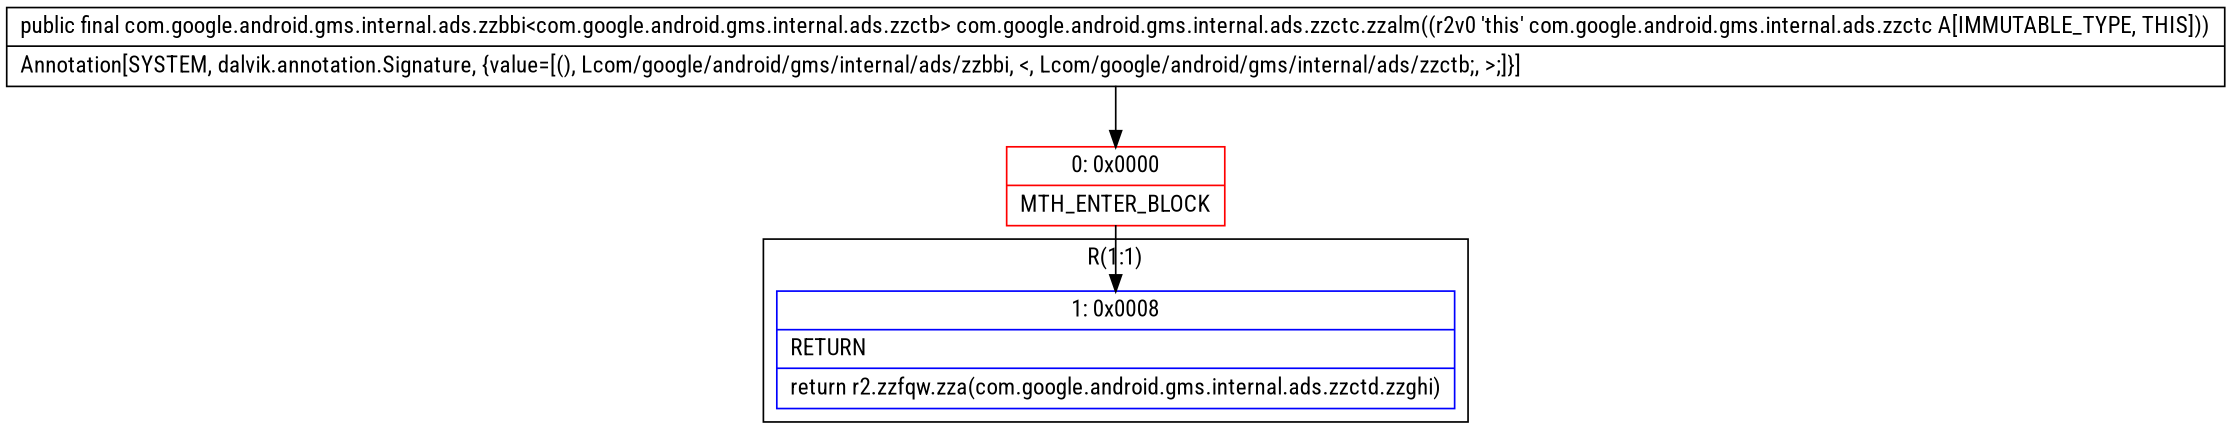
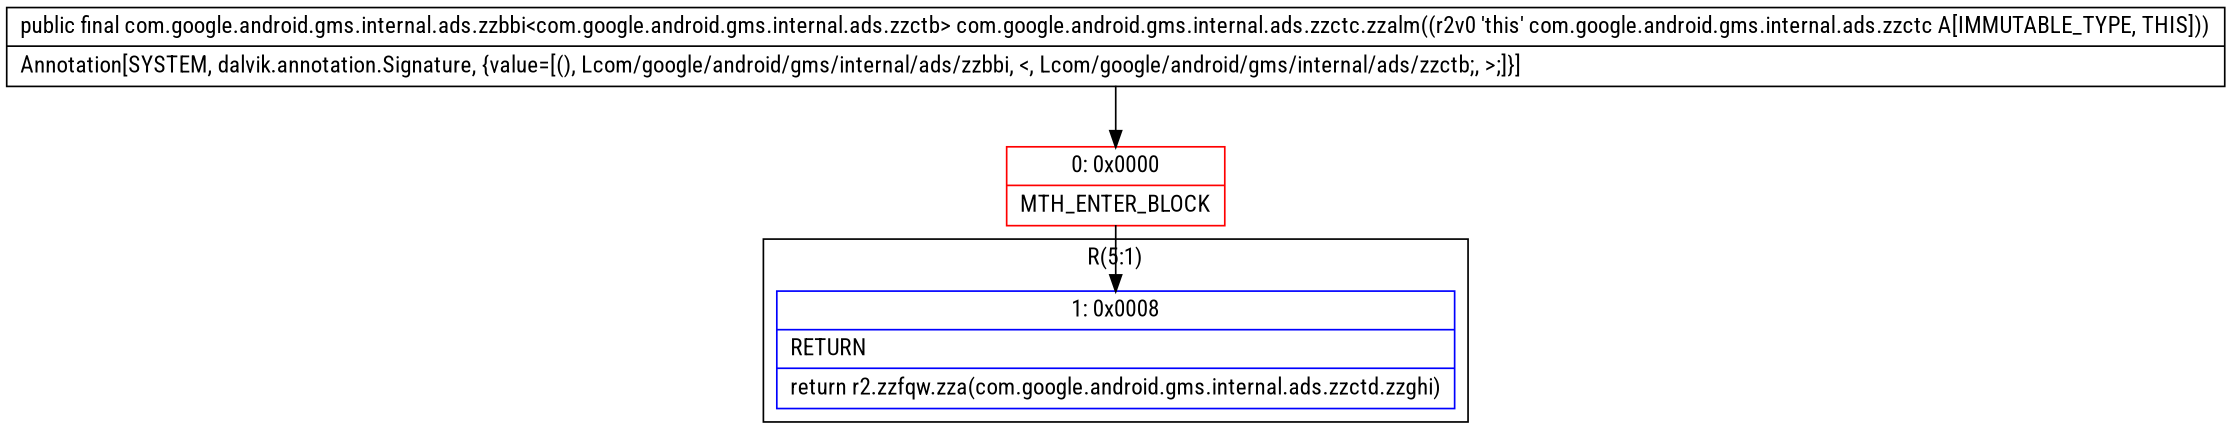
(1116, 258) -> (1116, 258)
